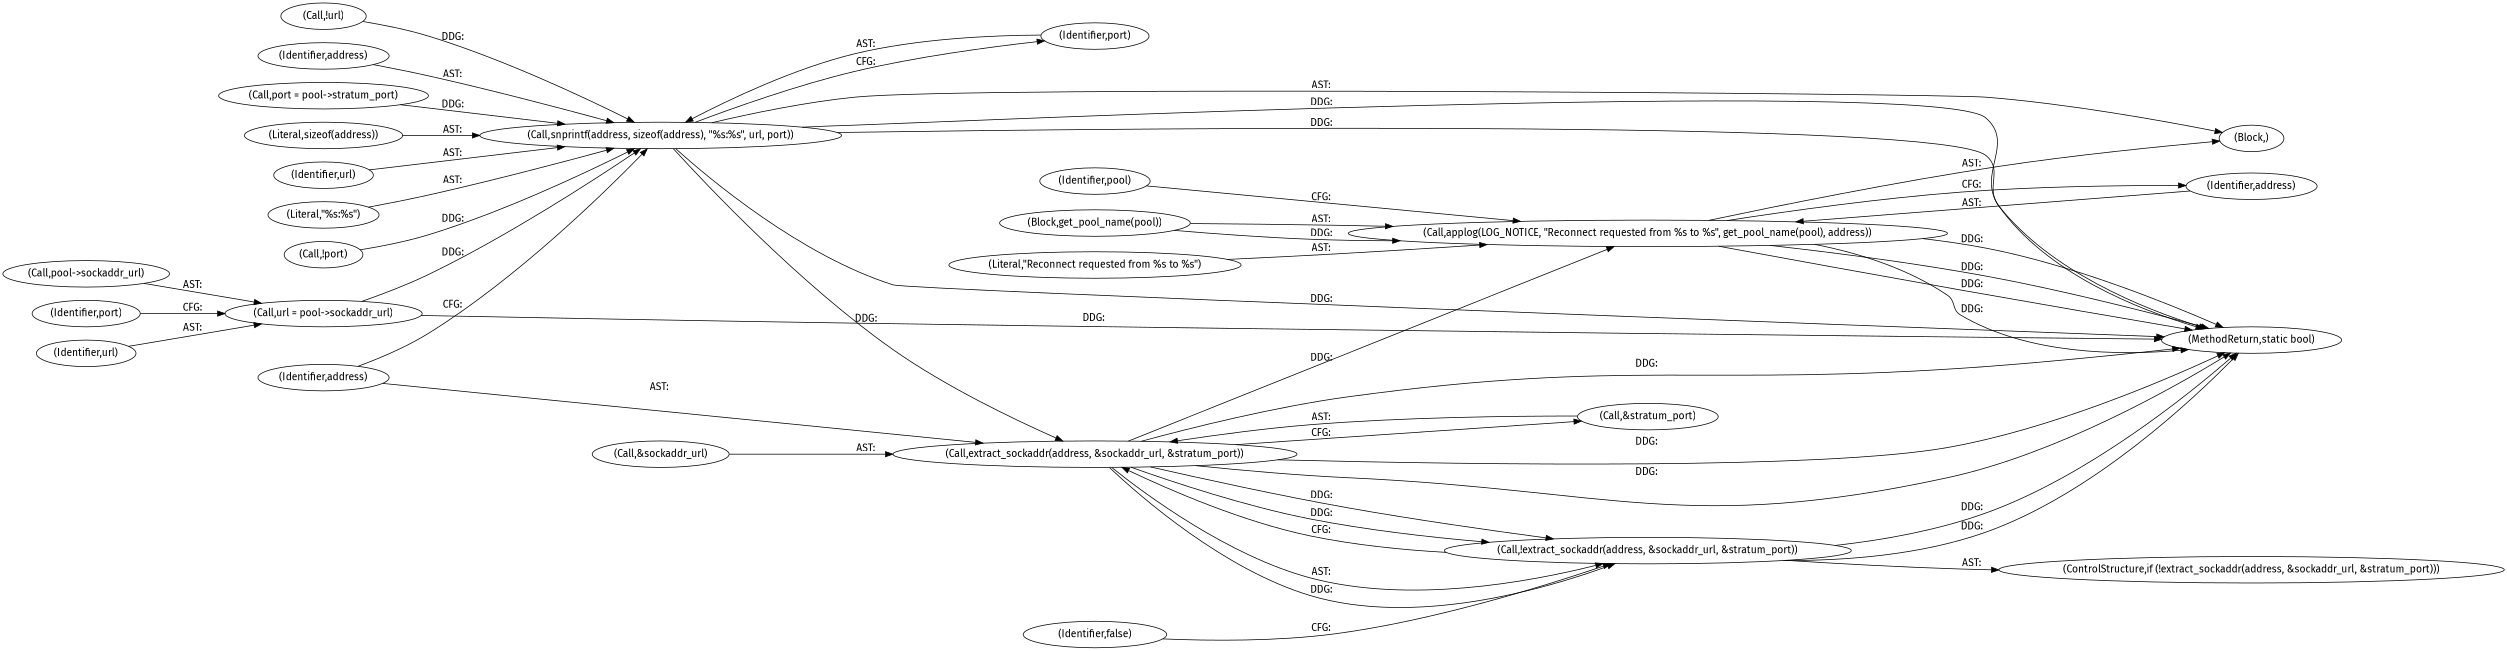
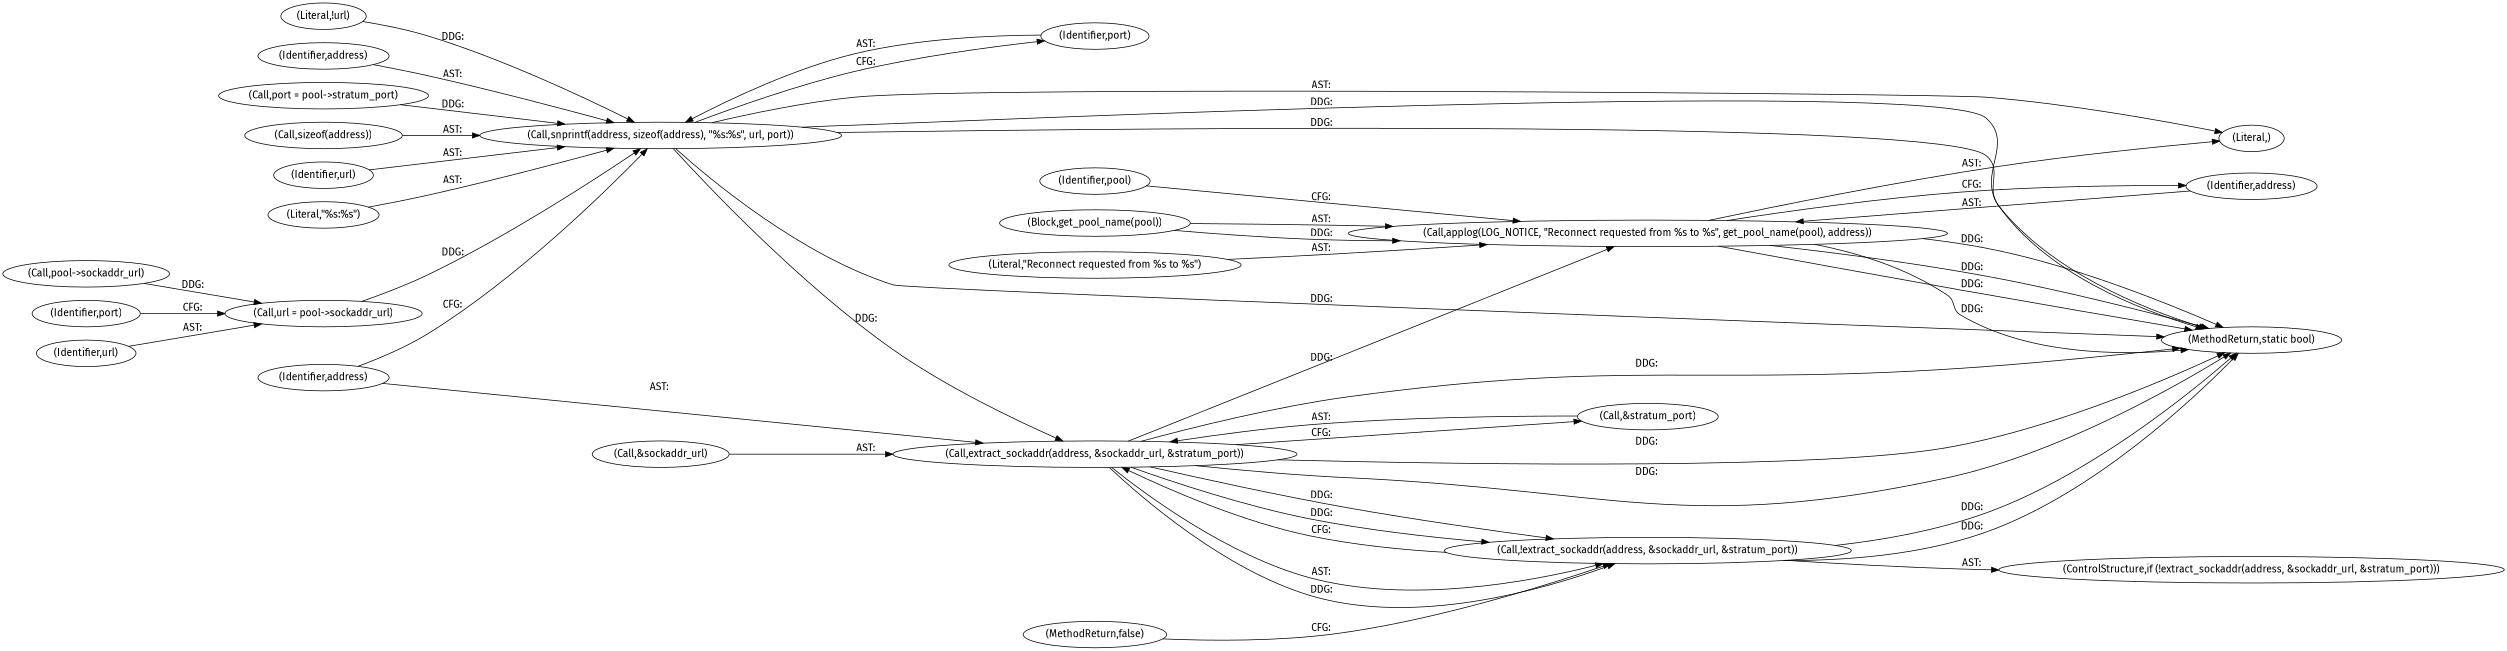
(324, 16) -> (324, 16)
(324, 135) -> (324, 135)
(2252, 138) -> (2252, 138)
(324, 255) -> none
(194, 285) -> (194, 285)
(1288, 329) -> none
(1095, 635) -> (1095, 635)
